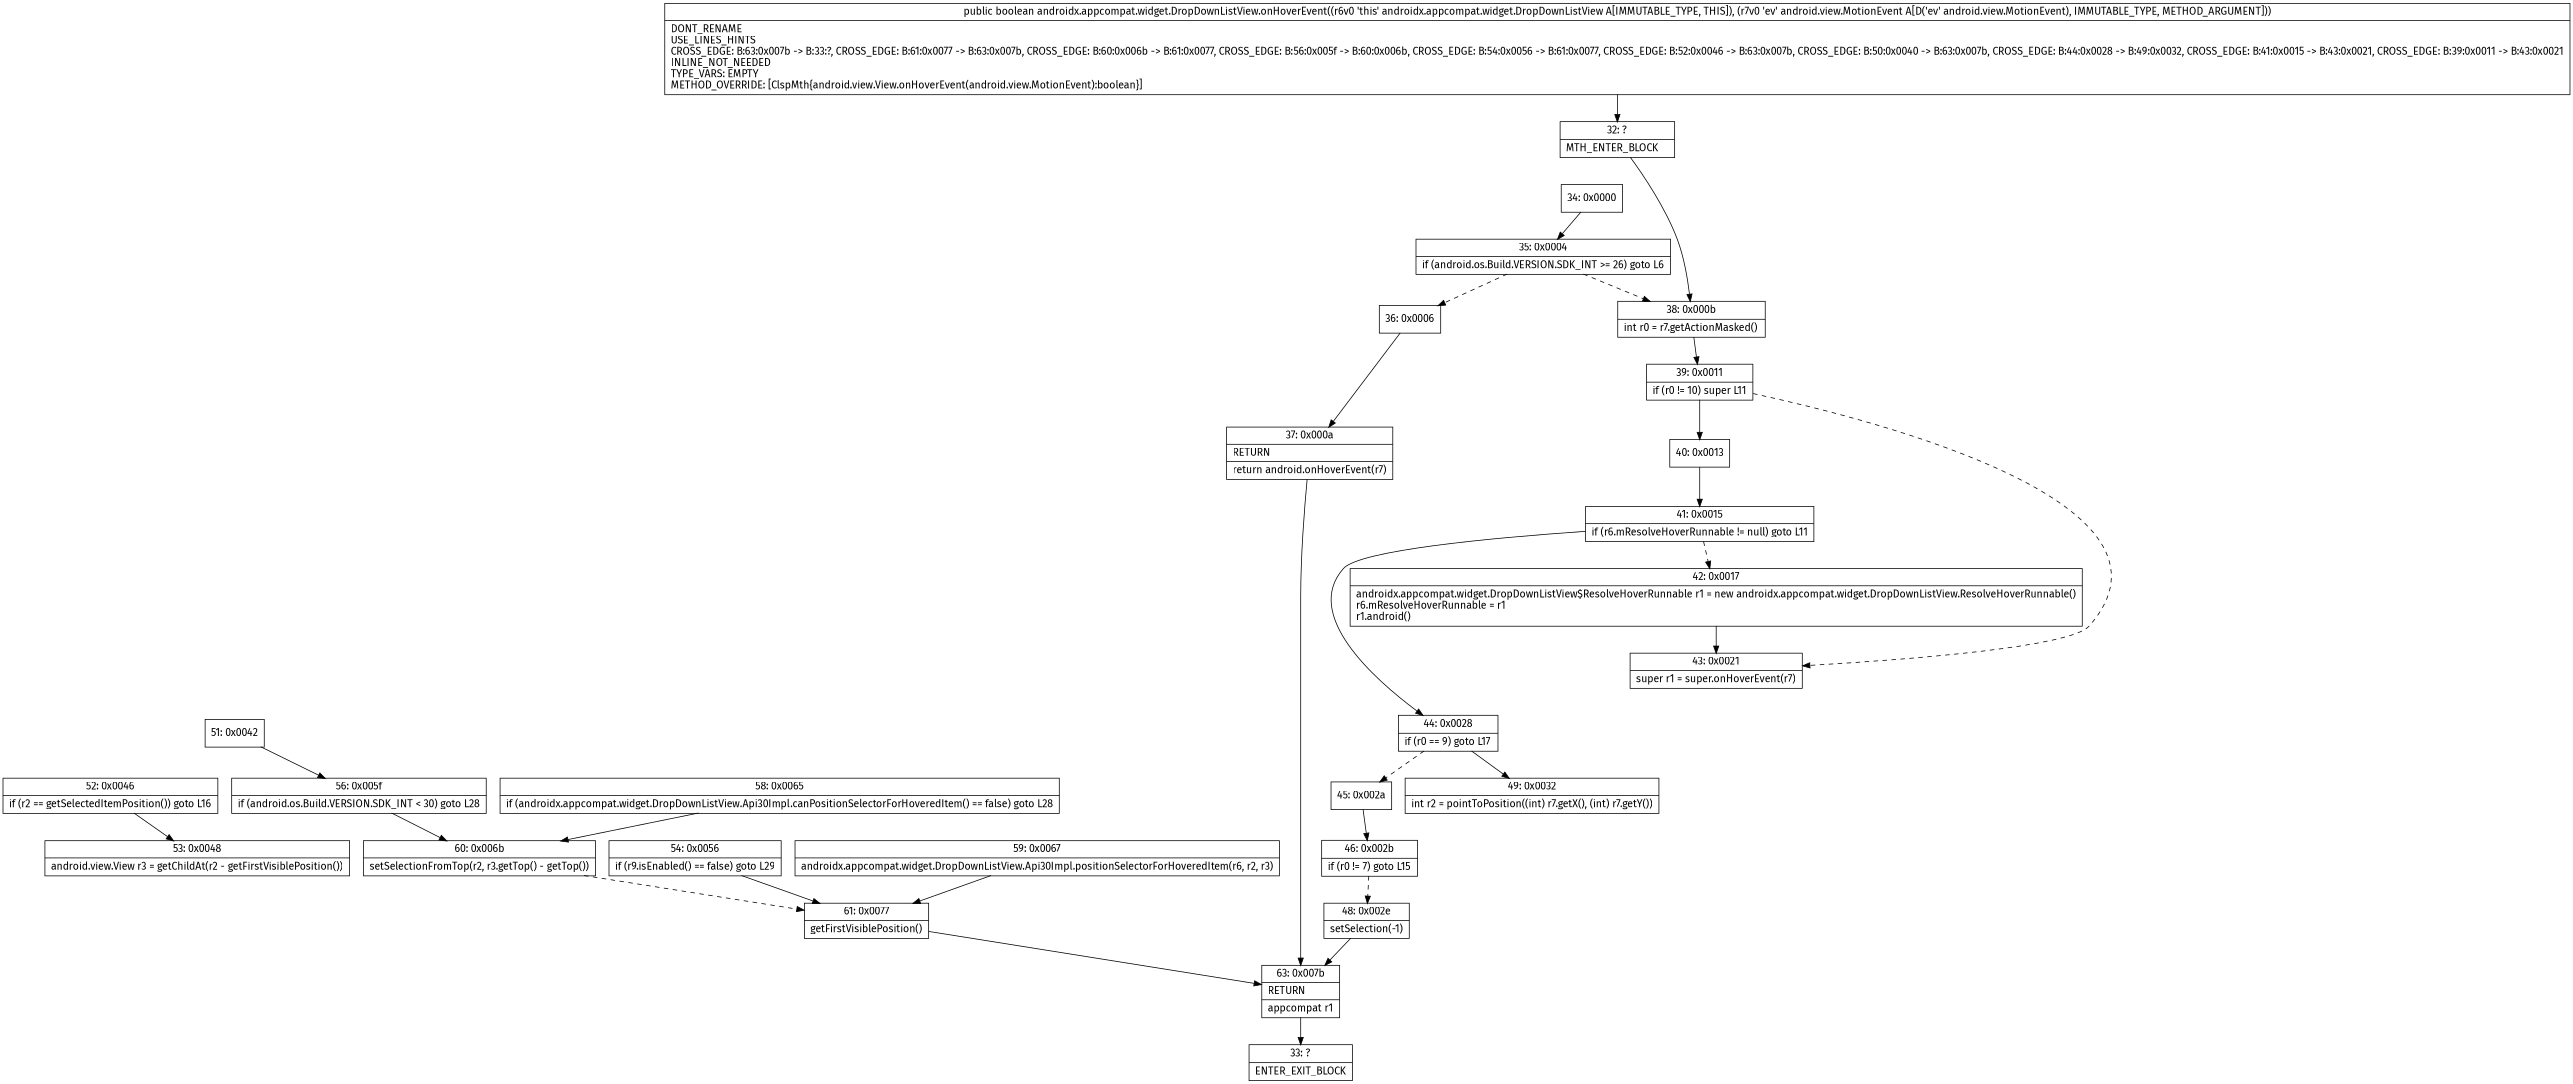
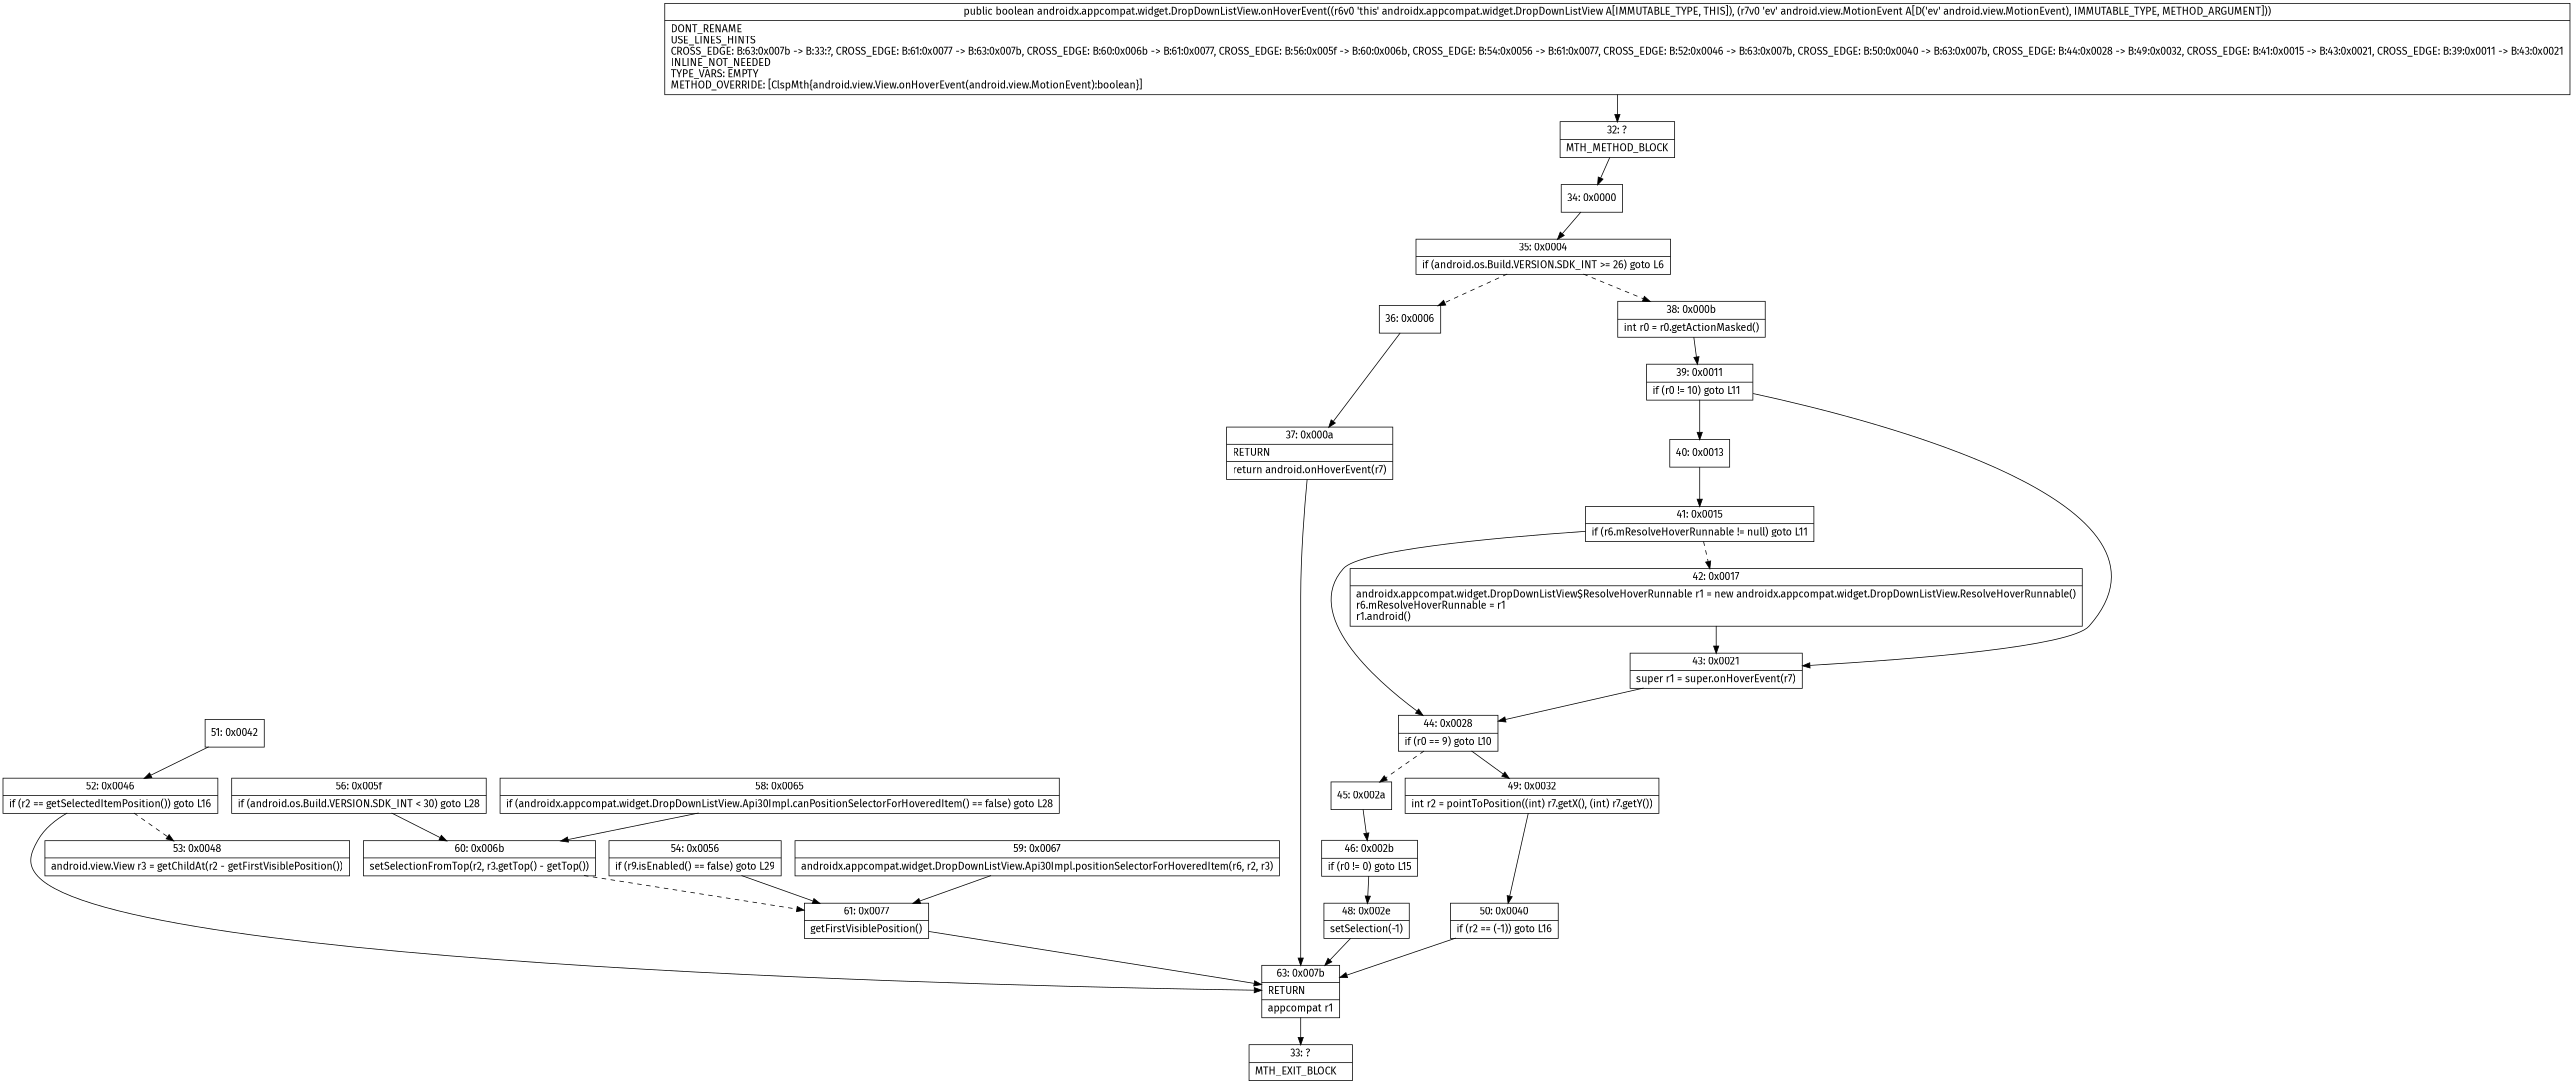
(1613, 148) -> (1617, 148)
(1670, 222) -> (1605, 168)
(1691, 328) -> (1691, 328)
(1700, 391) -> (1697, 391)
(2097, 539) -> (2097, 539)
none -> (1575, 704)
(1447, 742) -> (1448, 742)
(290, 761) -> (180, 761)
(151, 825) -> (151, 825)
(1369, 867) -> (1370, 867)
(1368, 886) -> (1368, 886)
none -> (1504, 921)
none -> (601, 967)
(1301, 1071) -> (1296, 1071)
